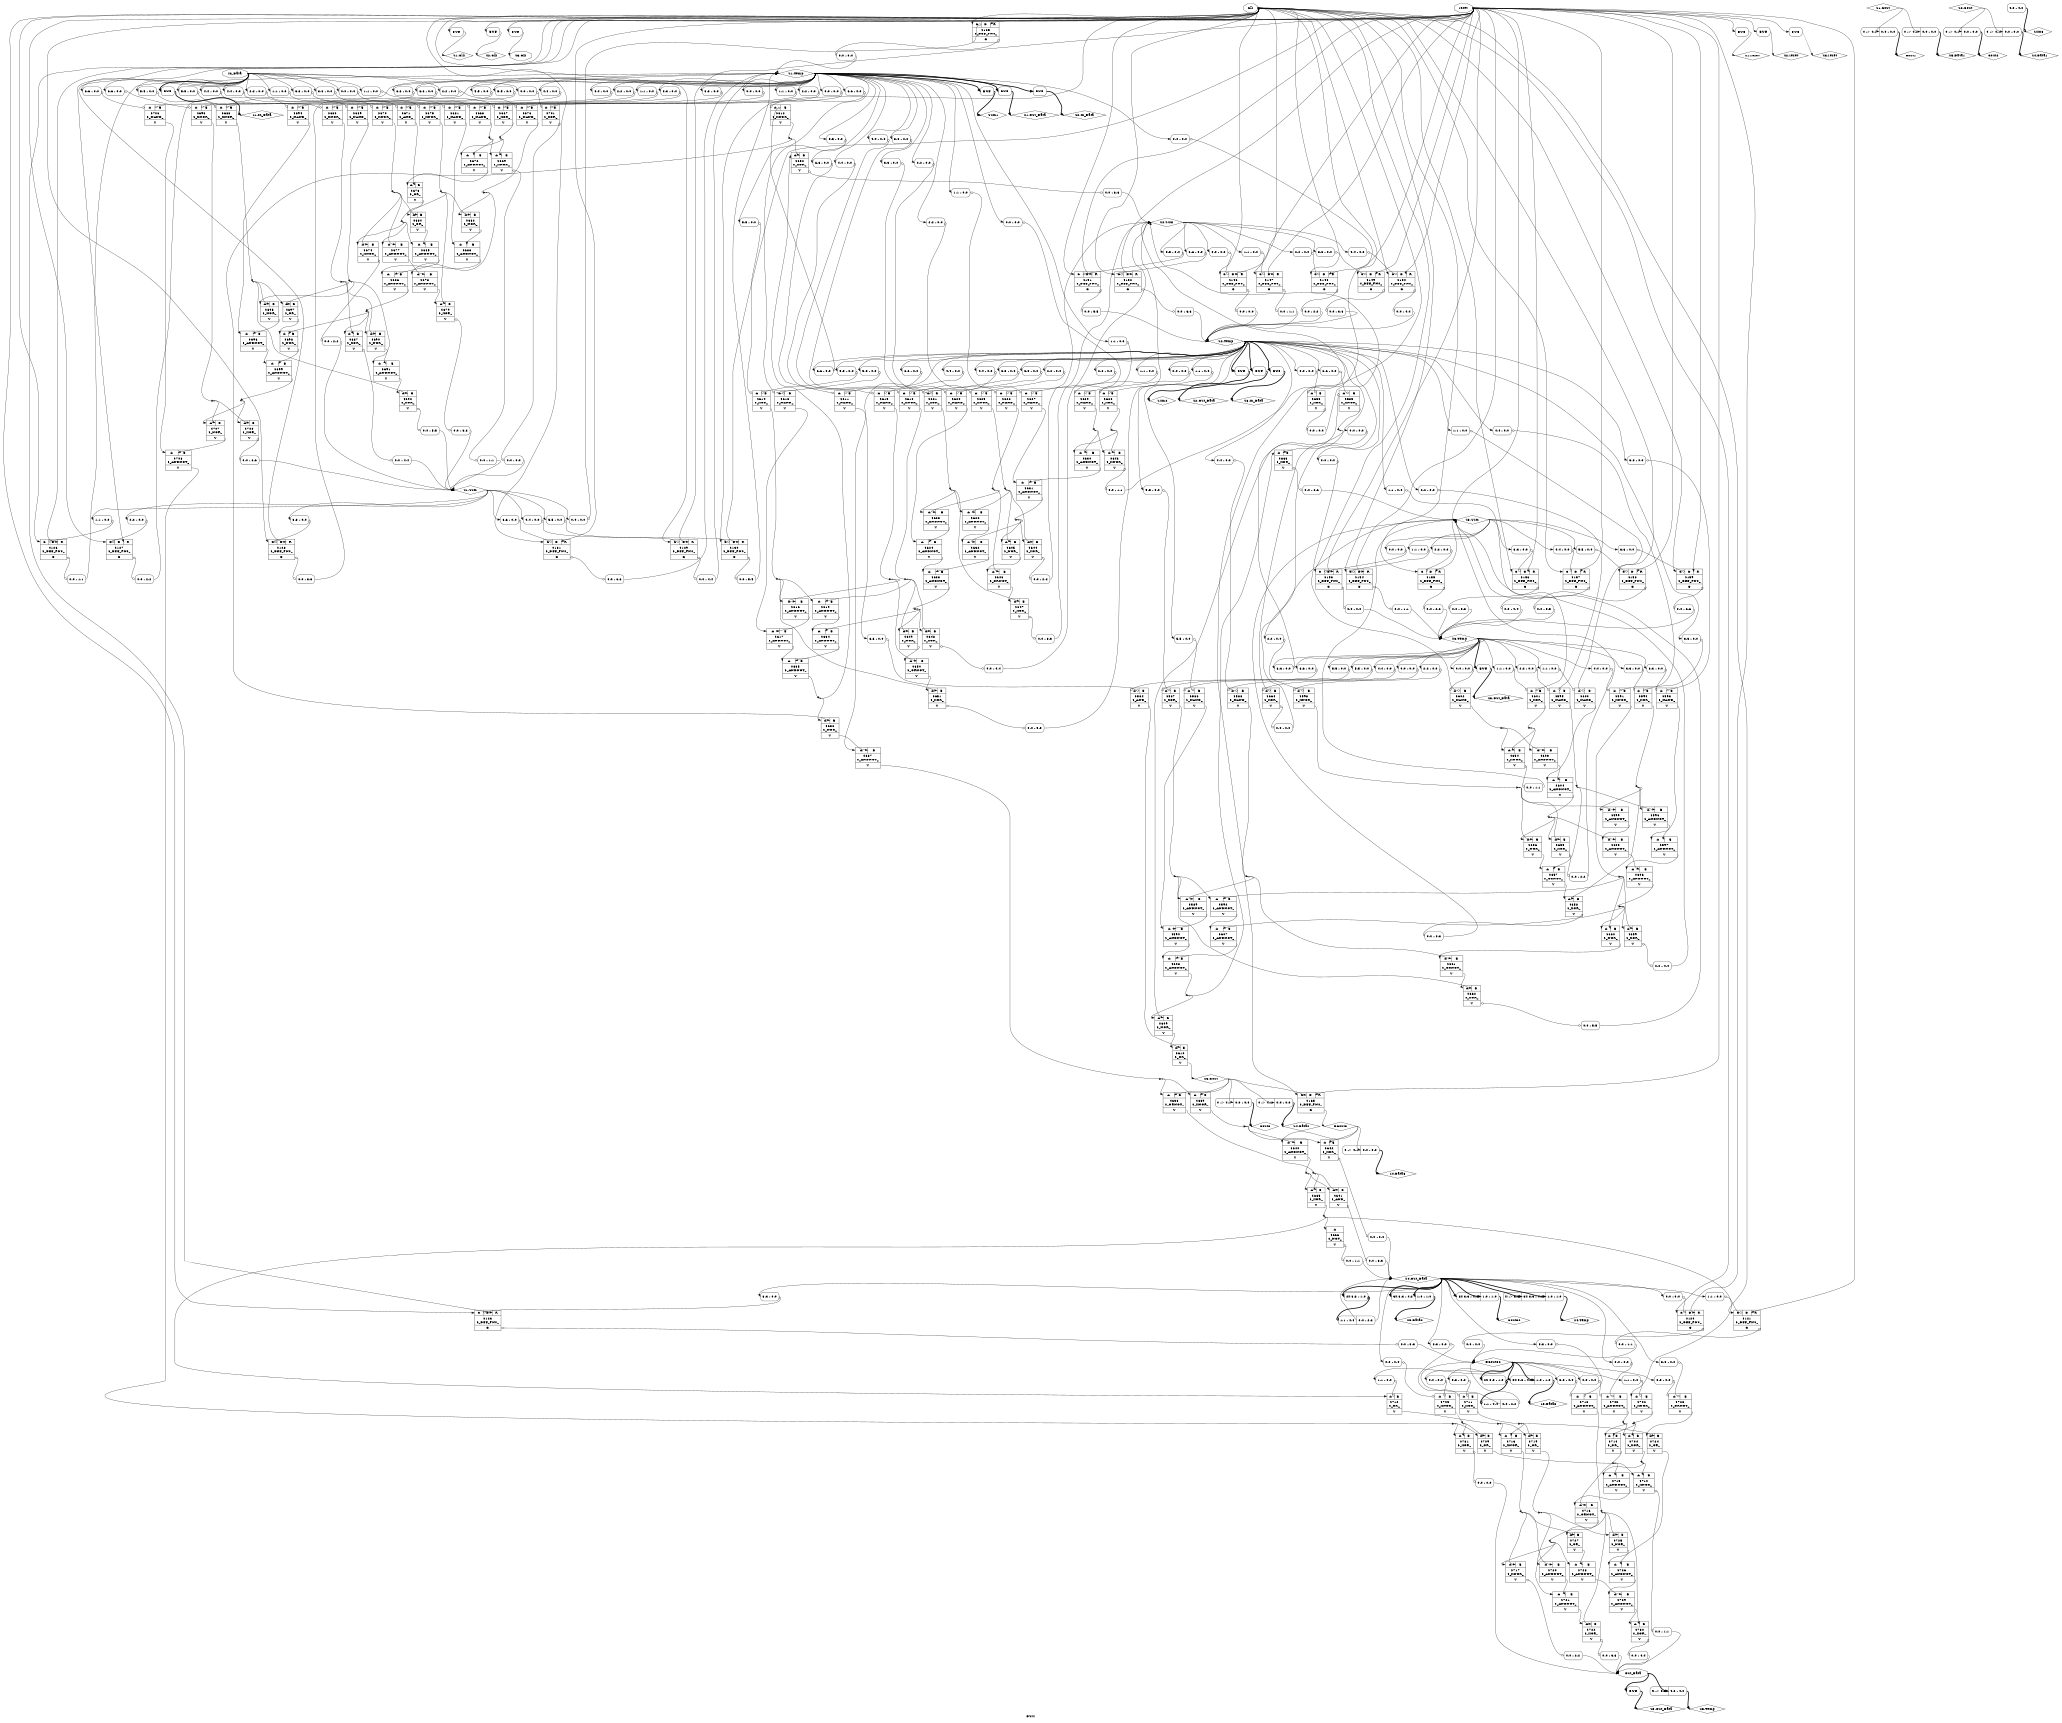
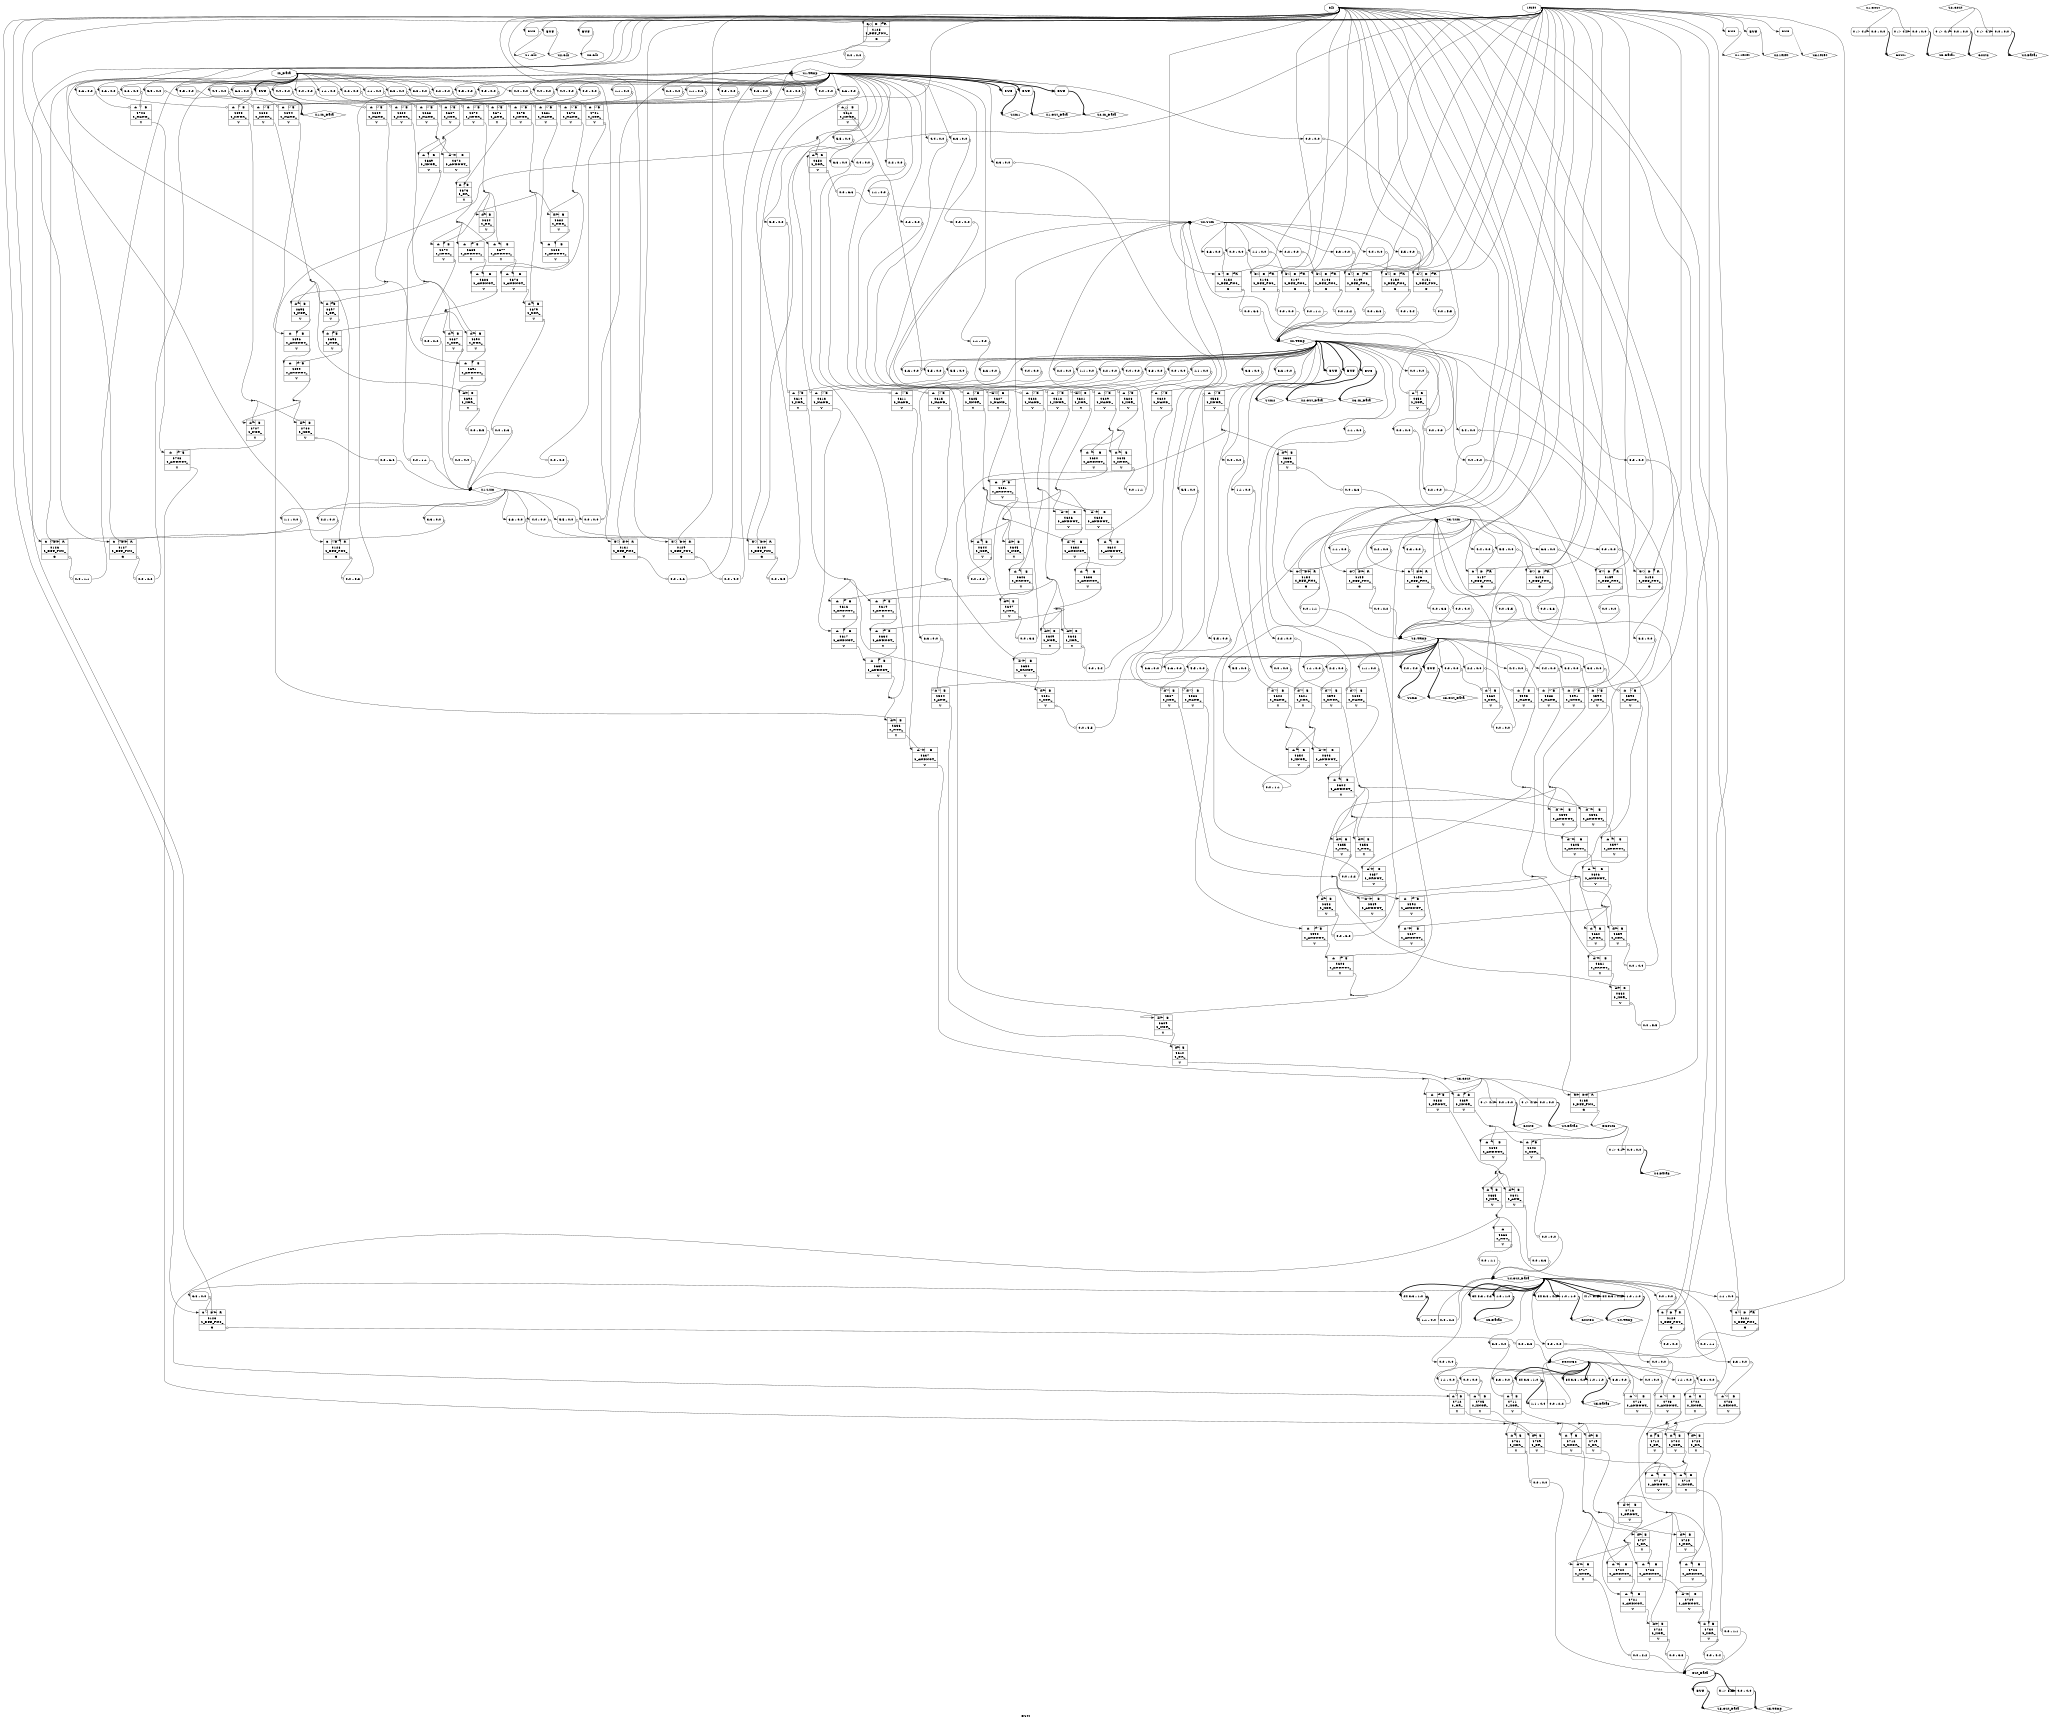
none -> (1410, 656)
